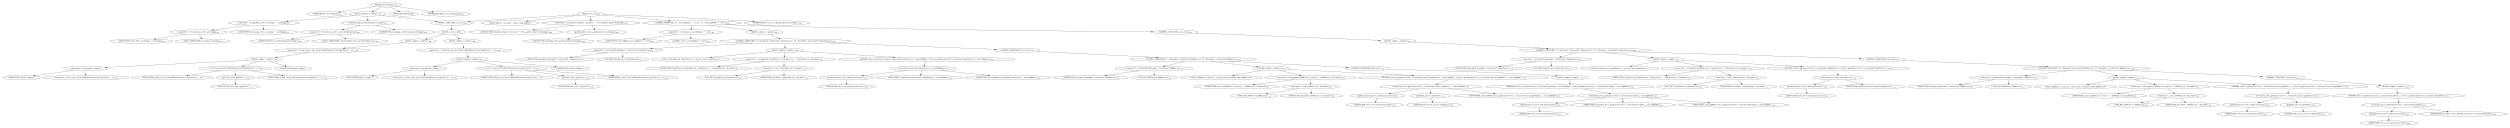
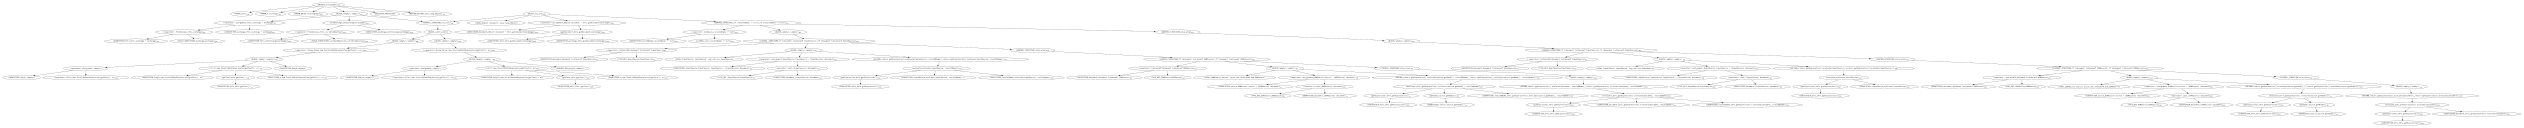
none -> (242, 14)
none -> (271, 14)
(678, 18) -> (548, 37)
